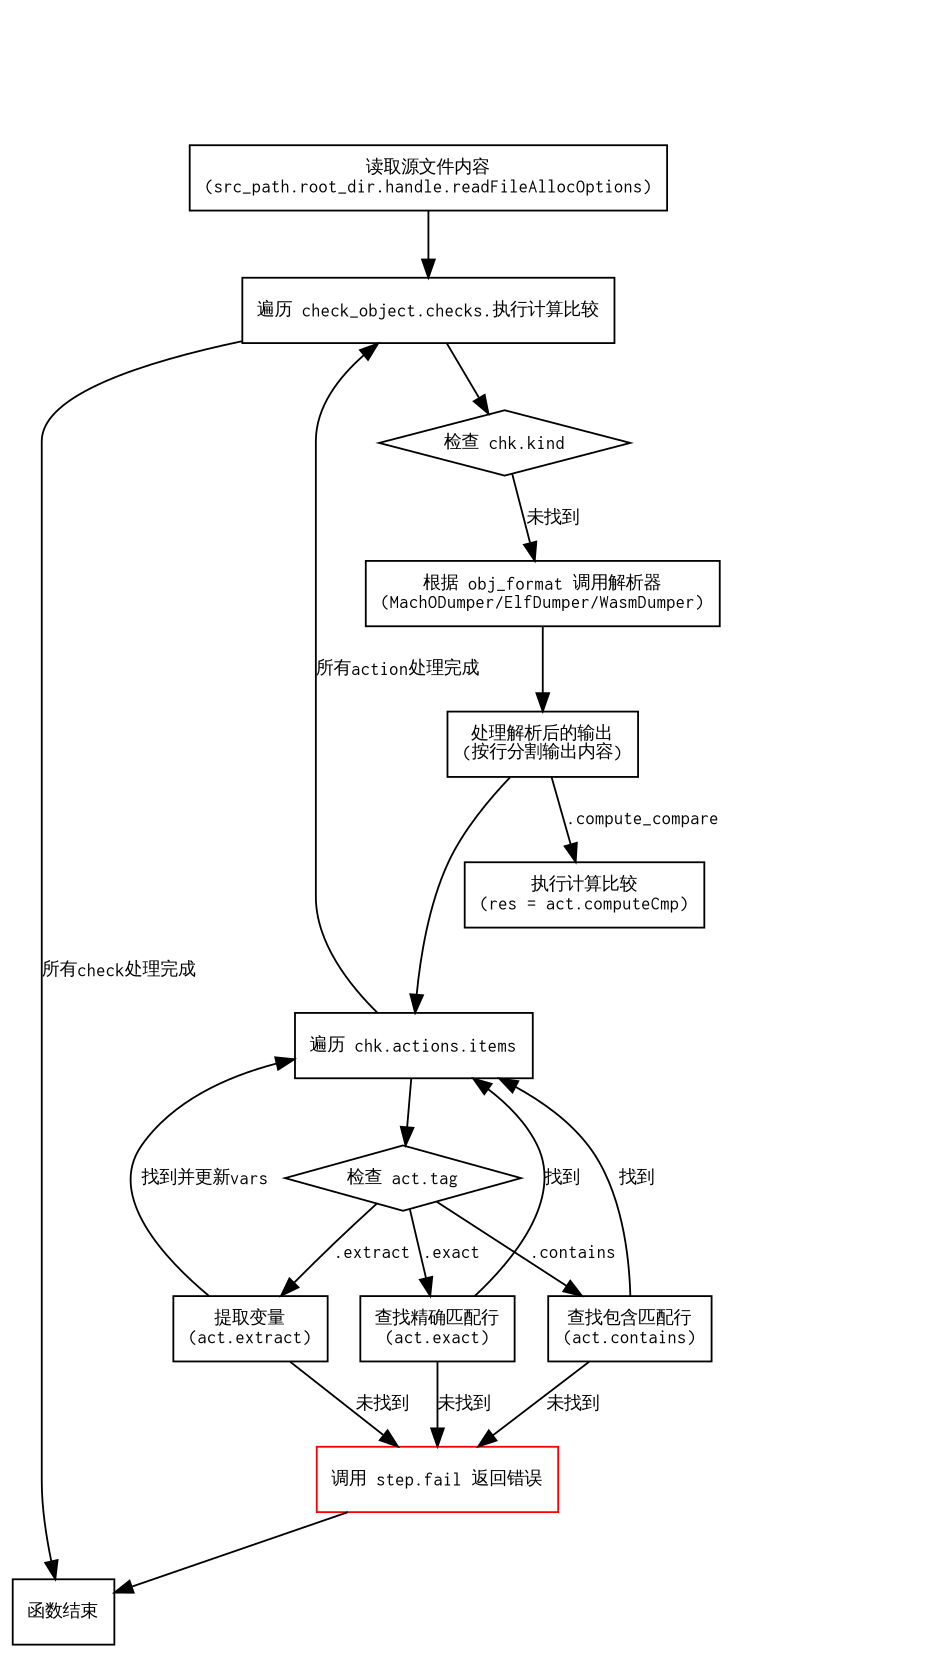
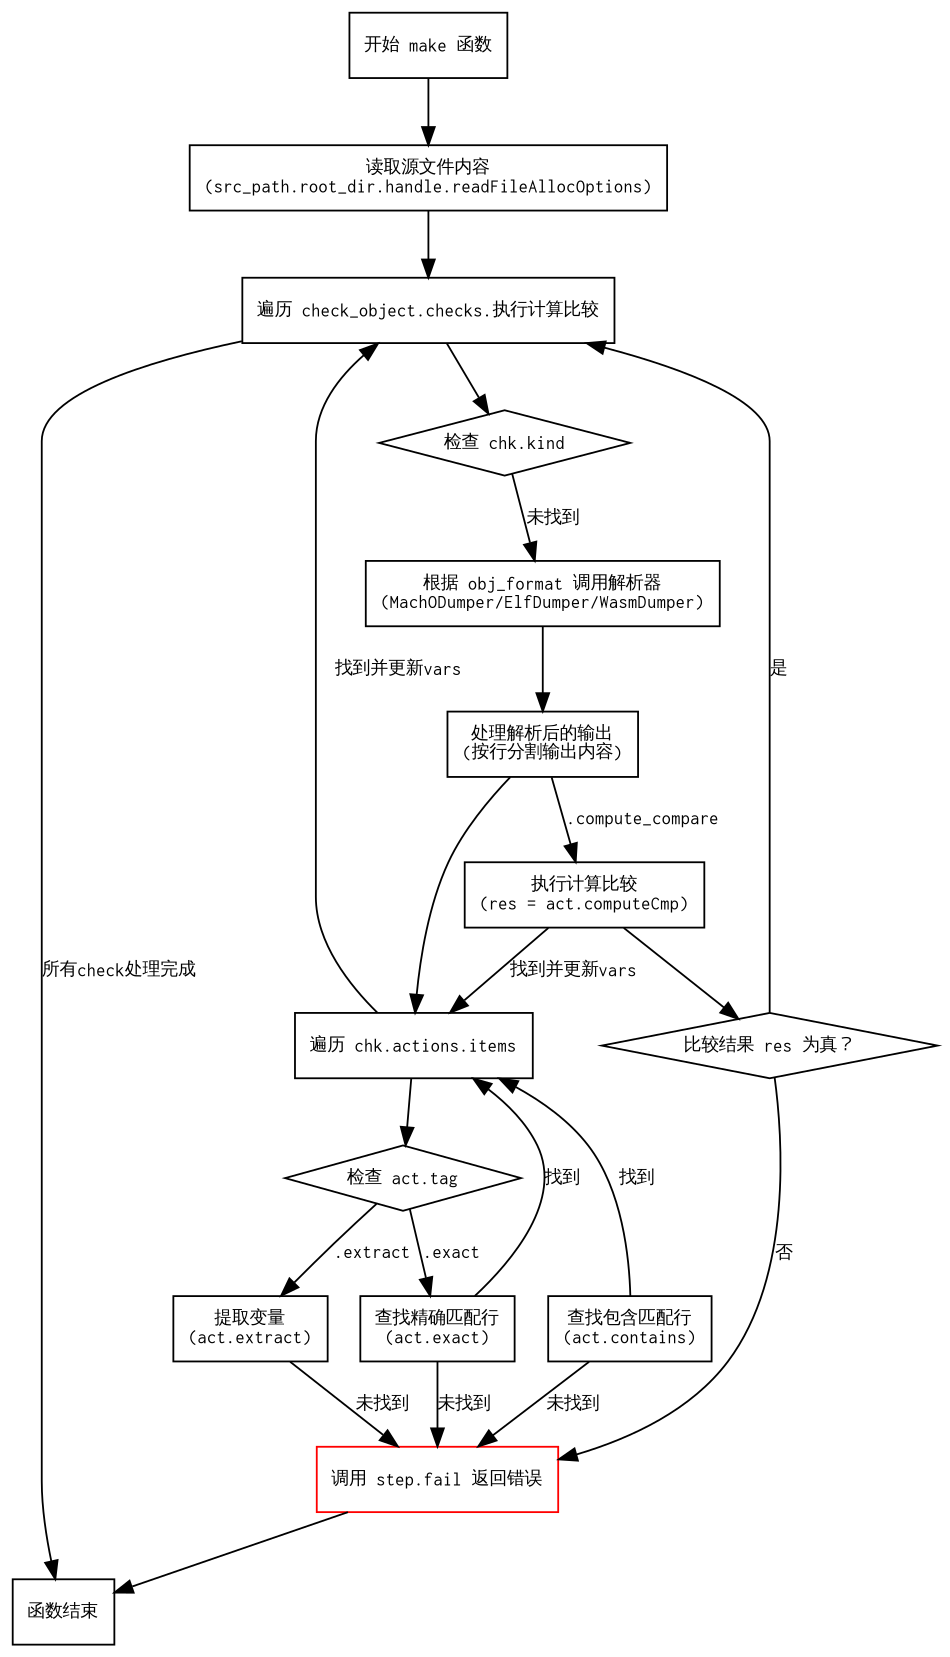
none -> (428, 45)
(398, 669) -> (398, 669)
none -> (770, 1046)
(137, 1154) -> (506, 964)
(501, 1244) -> none
